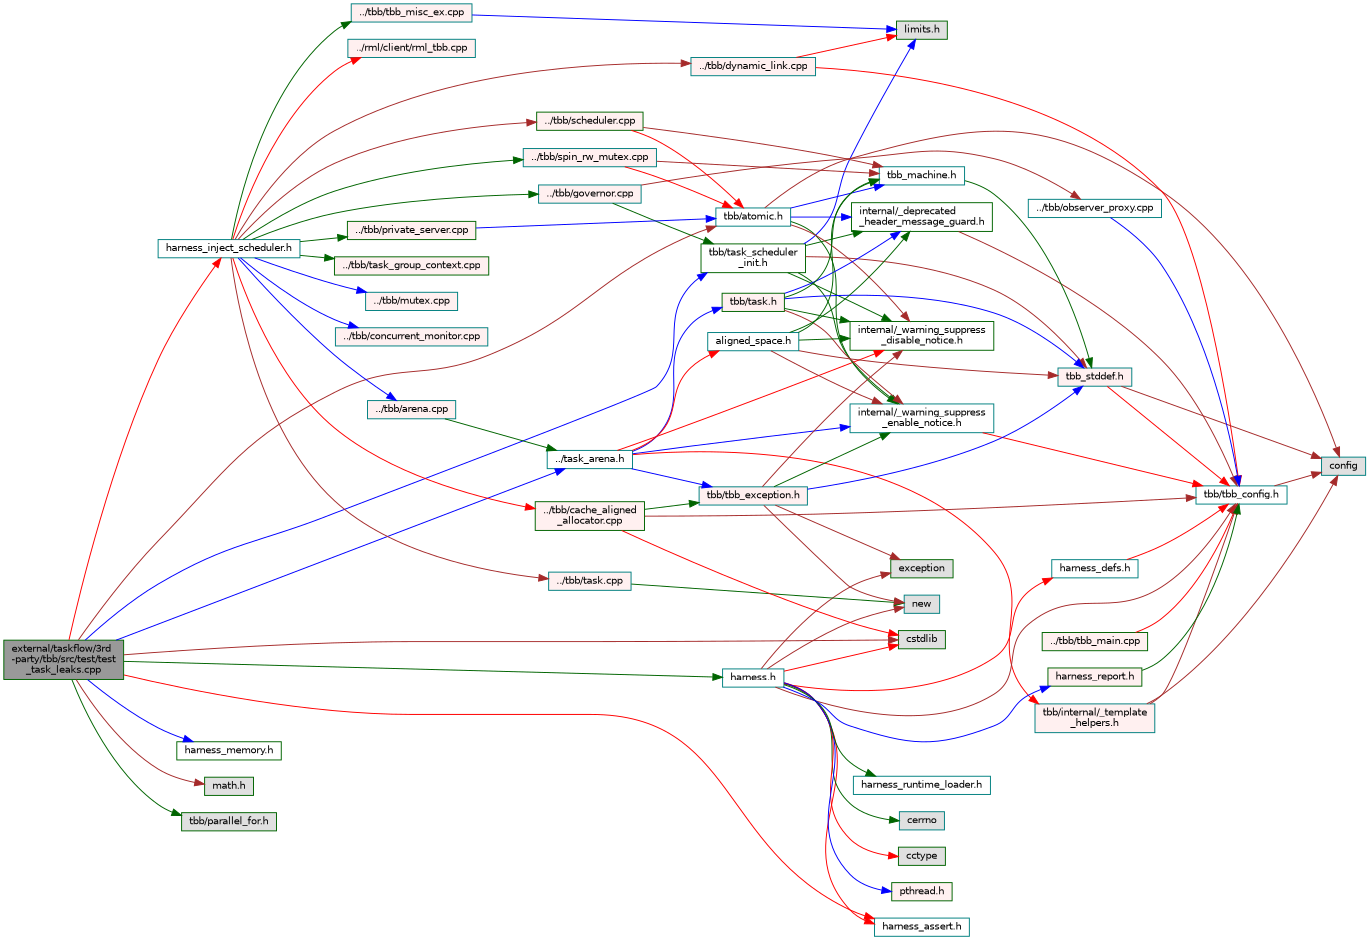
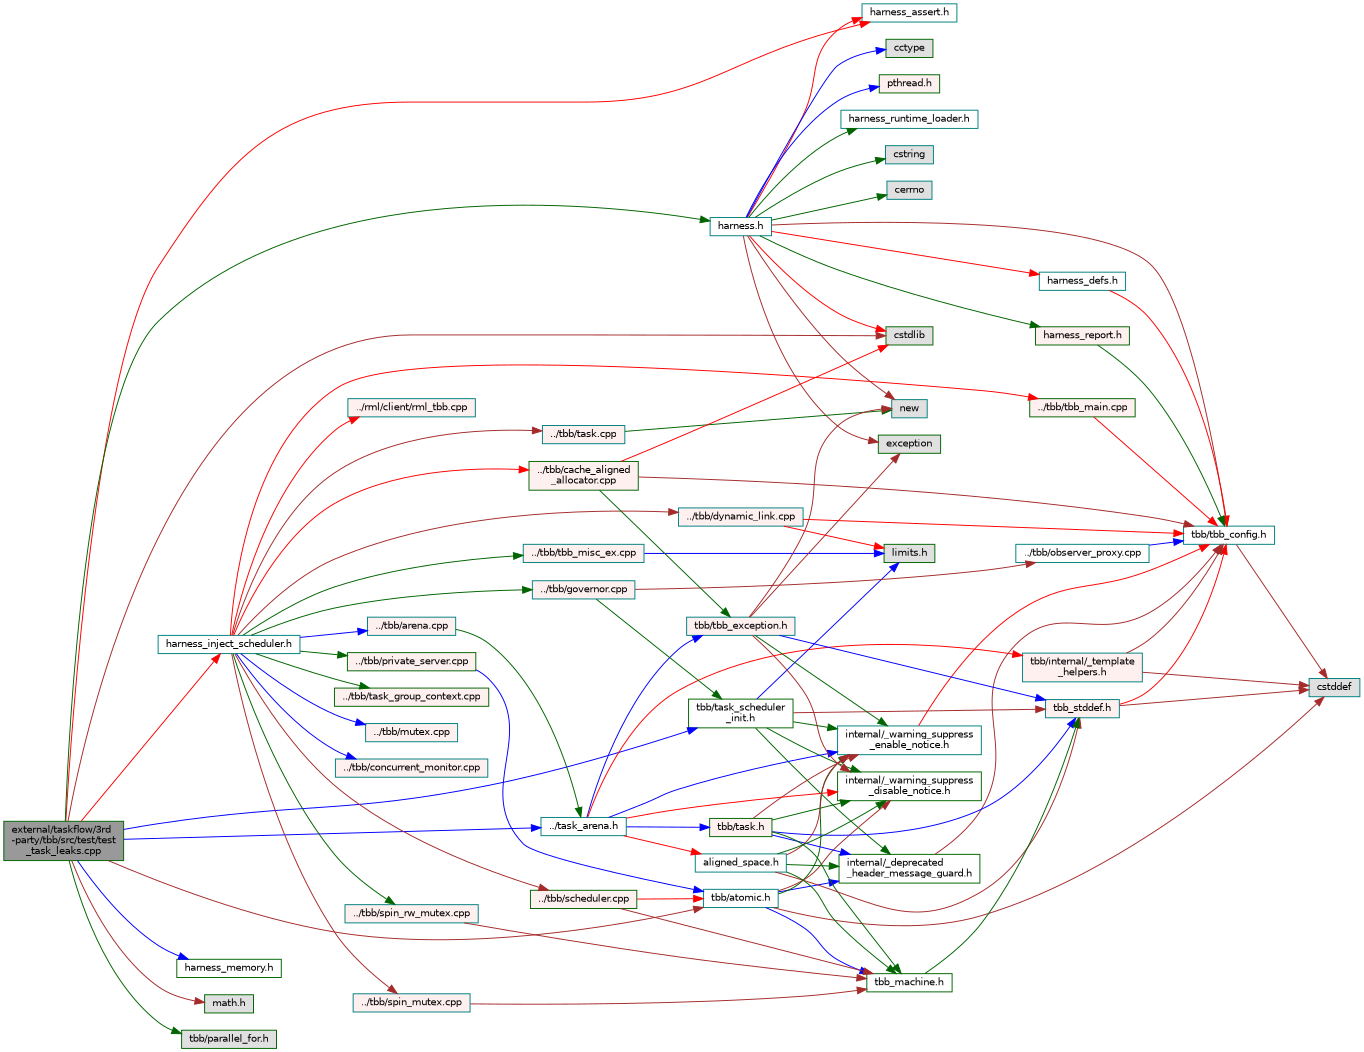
none -> (909, 155)
(922, 176) -> (909, 983)
(680, 186) -> none
none -> (543, 365)
(1344, 466) -> (1334, 688)
(913, 741) -> (892, 288)
(836, 818) -> (817, 94)
none -> (412, 1003)
